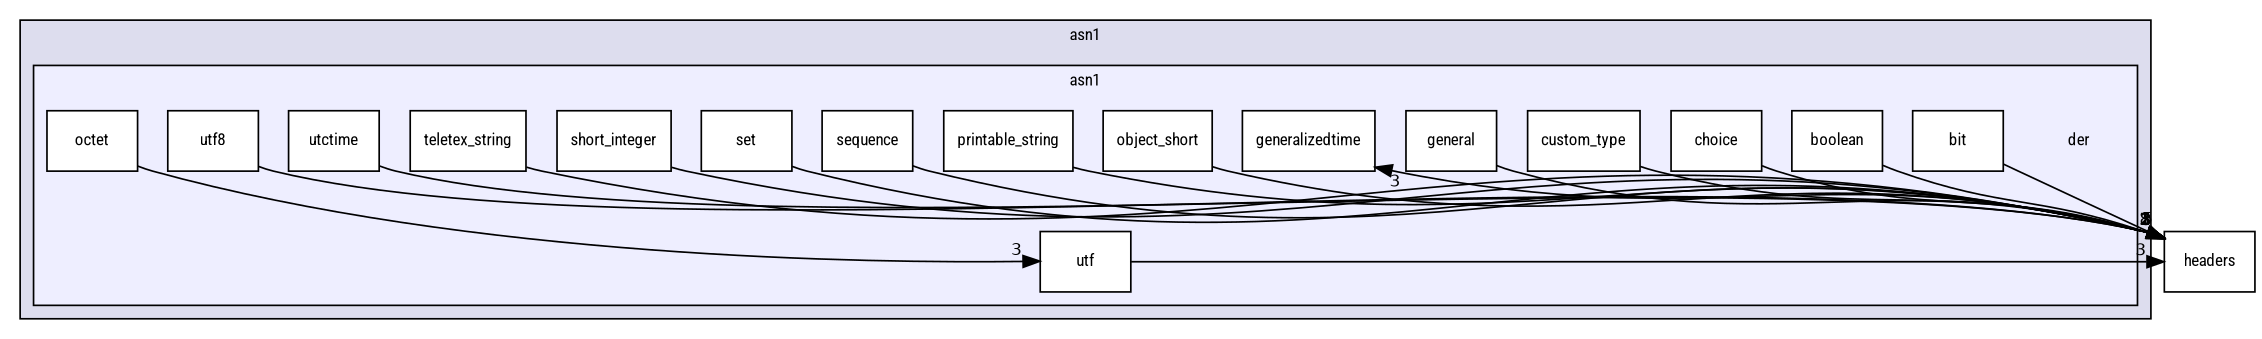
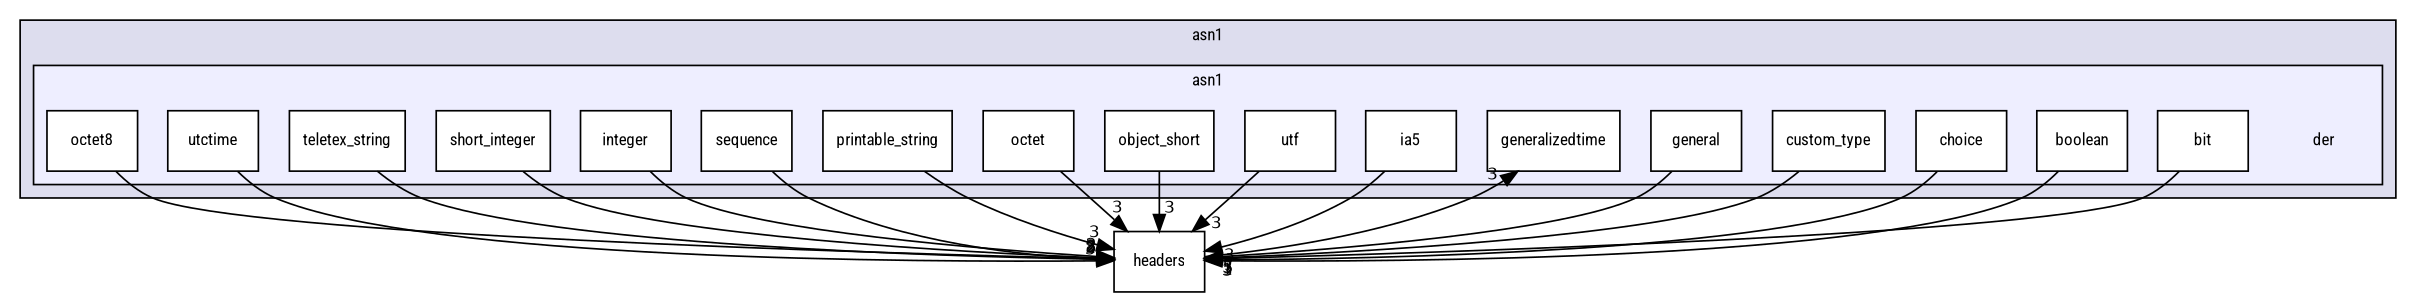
(213, 141) -> (92, 141)
(747, 141) -> (626, 141)
none -> (1411, 141)
(577, 243) -> (1088, 196)
